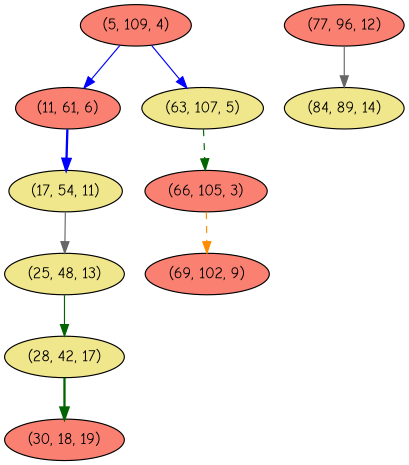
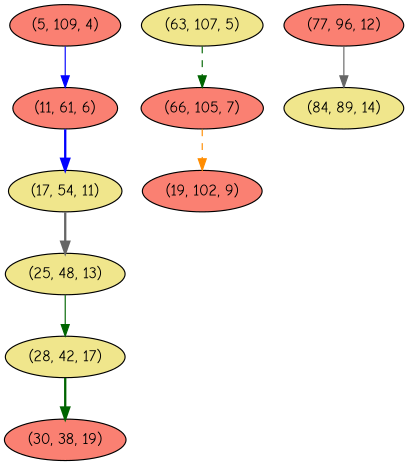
(166, 62) -> none
(206, 191) -> (202, 108)
(65, 227) -> (65, 227)
(207, 274) -> (202, 191)
(64, 440) -> (65, 440)
